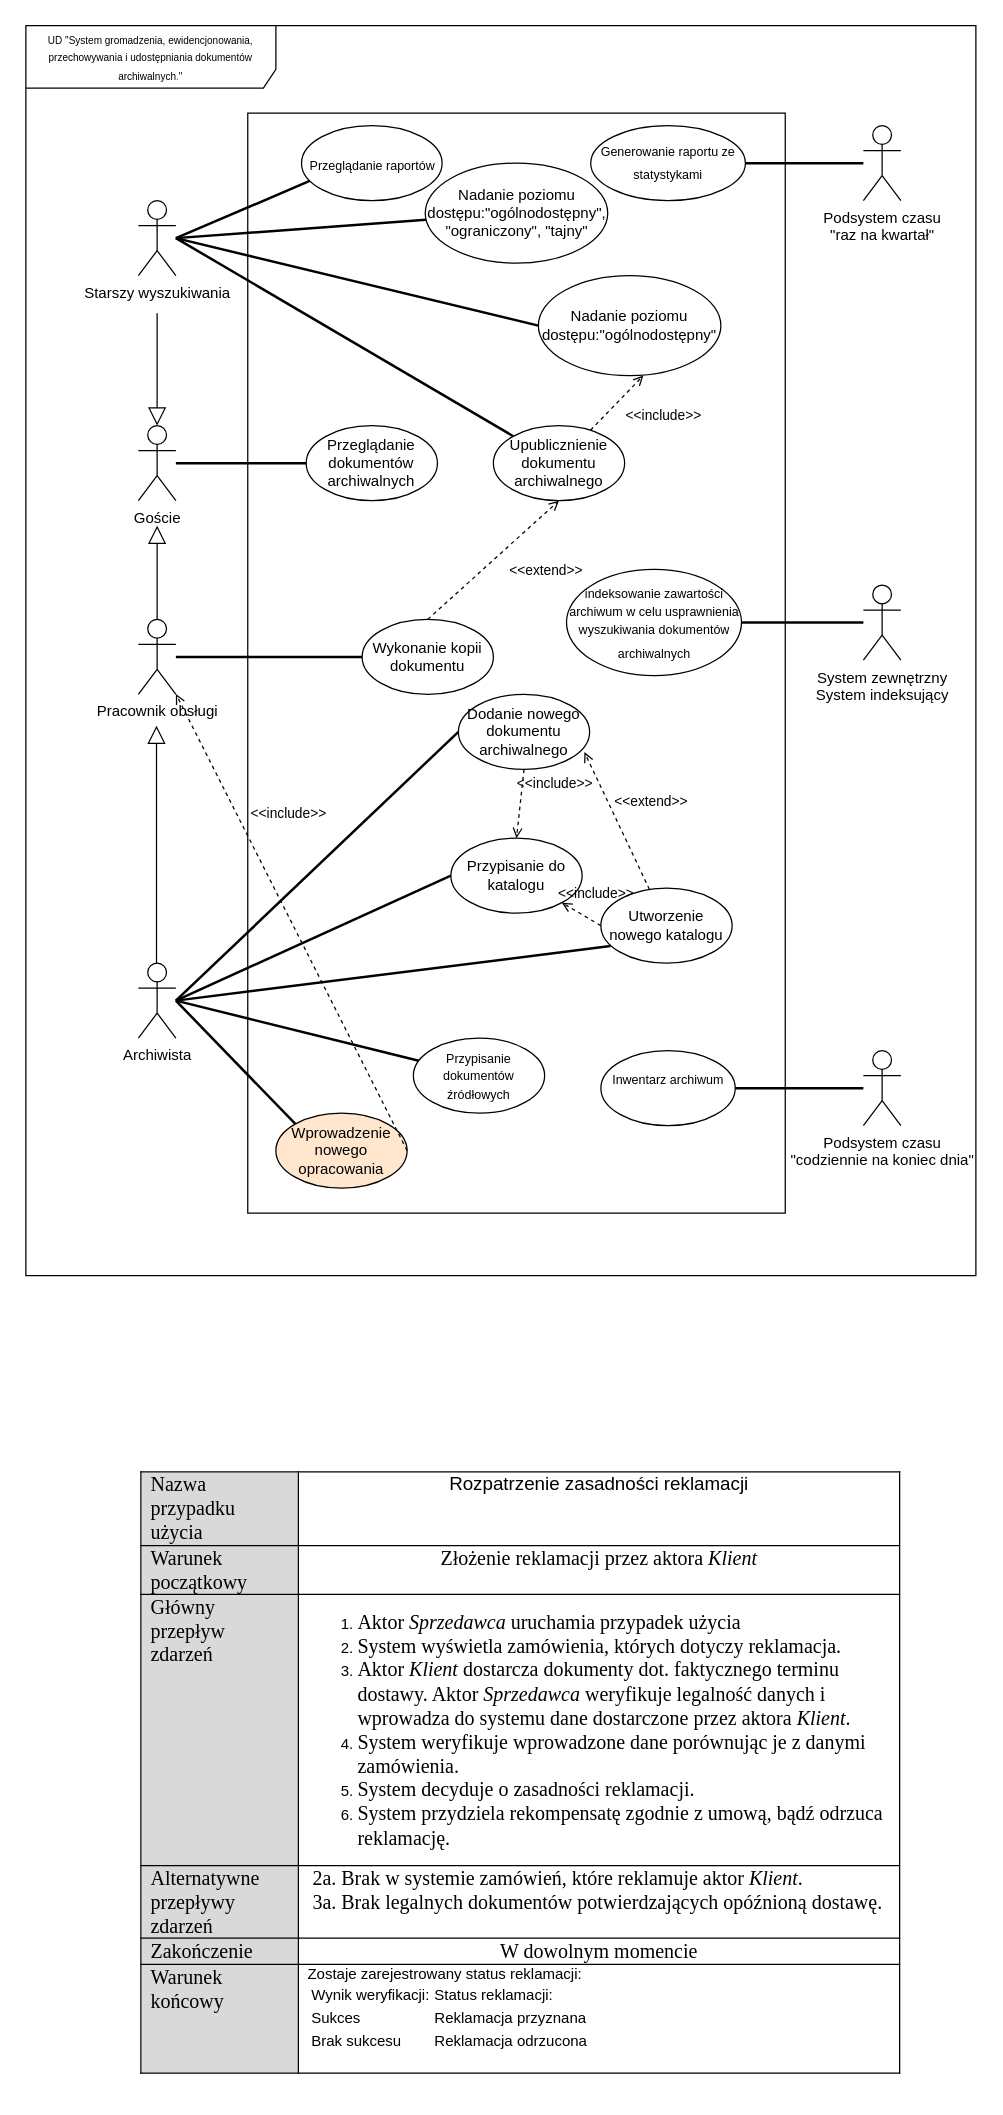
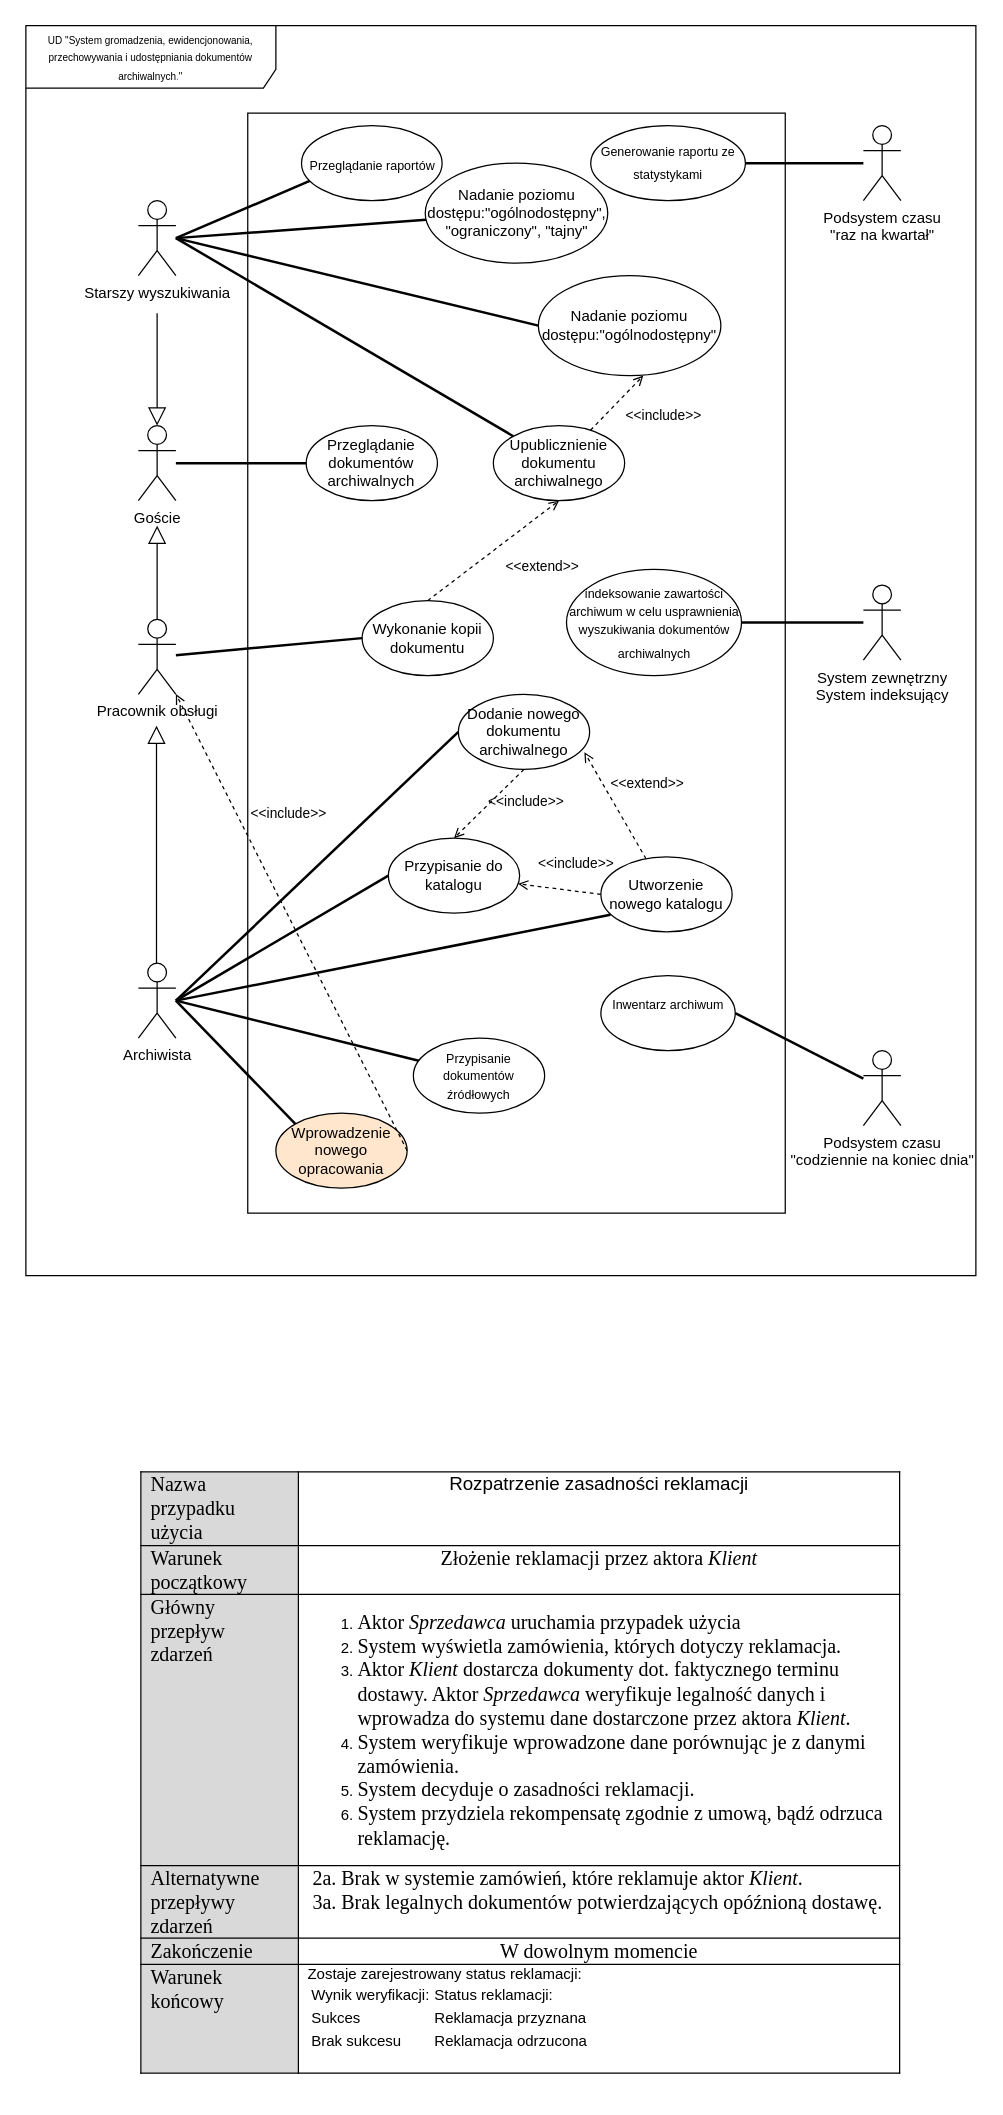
(428, 657) -> (428, 638)
(516, 876) -> (454, 876)
(666, 926) -> (666, 894)
(668, 1088) -> (668, 1013)
